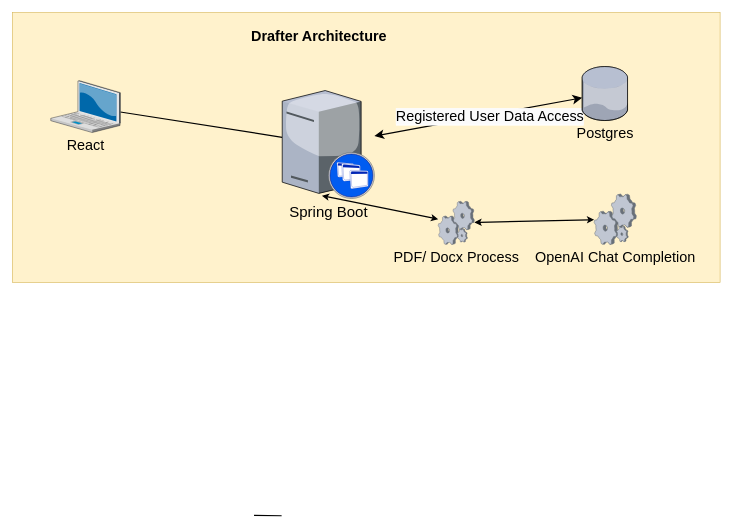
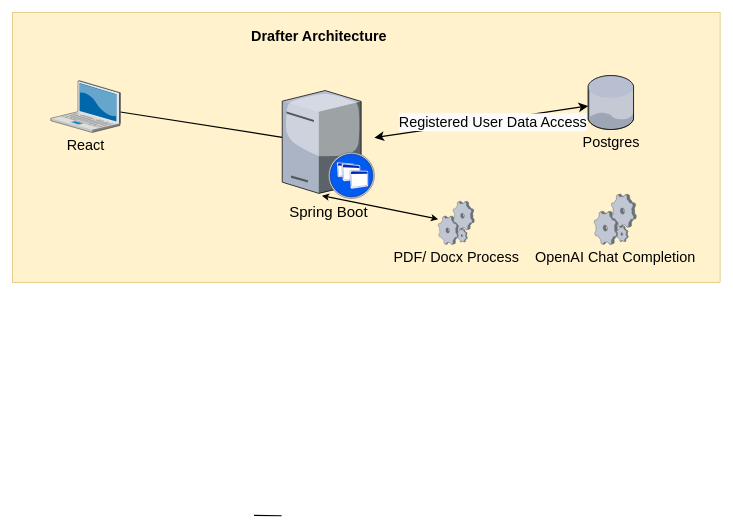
(605, 93) -> (611, 102)
(534, 221) -> none
